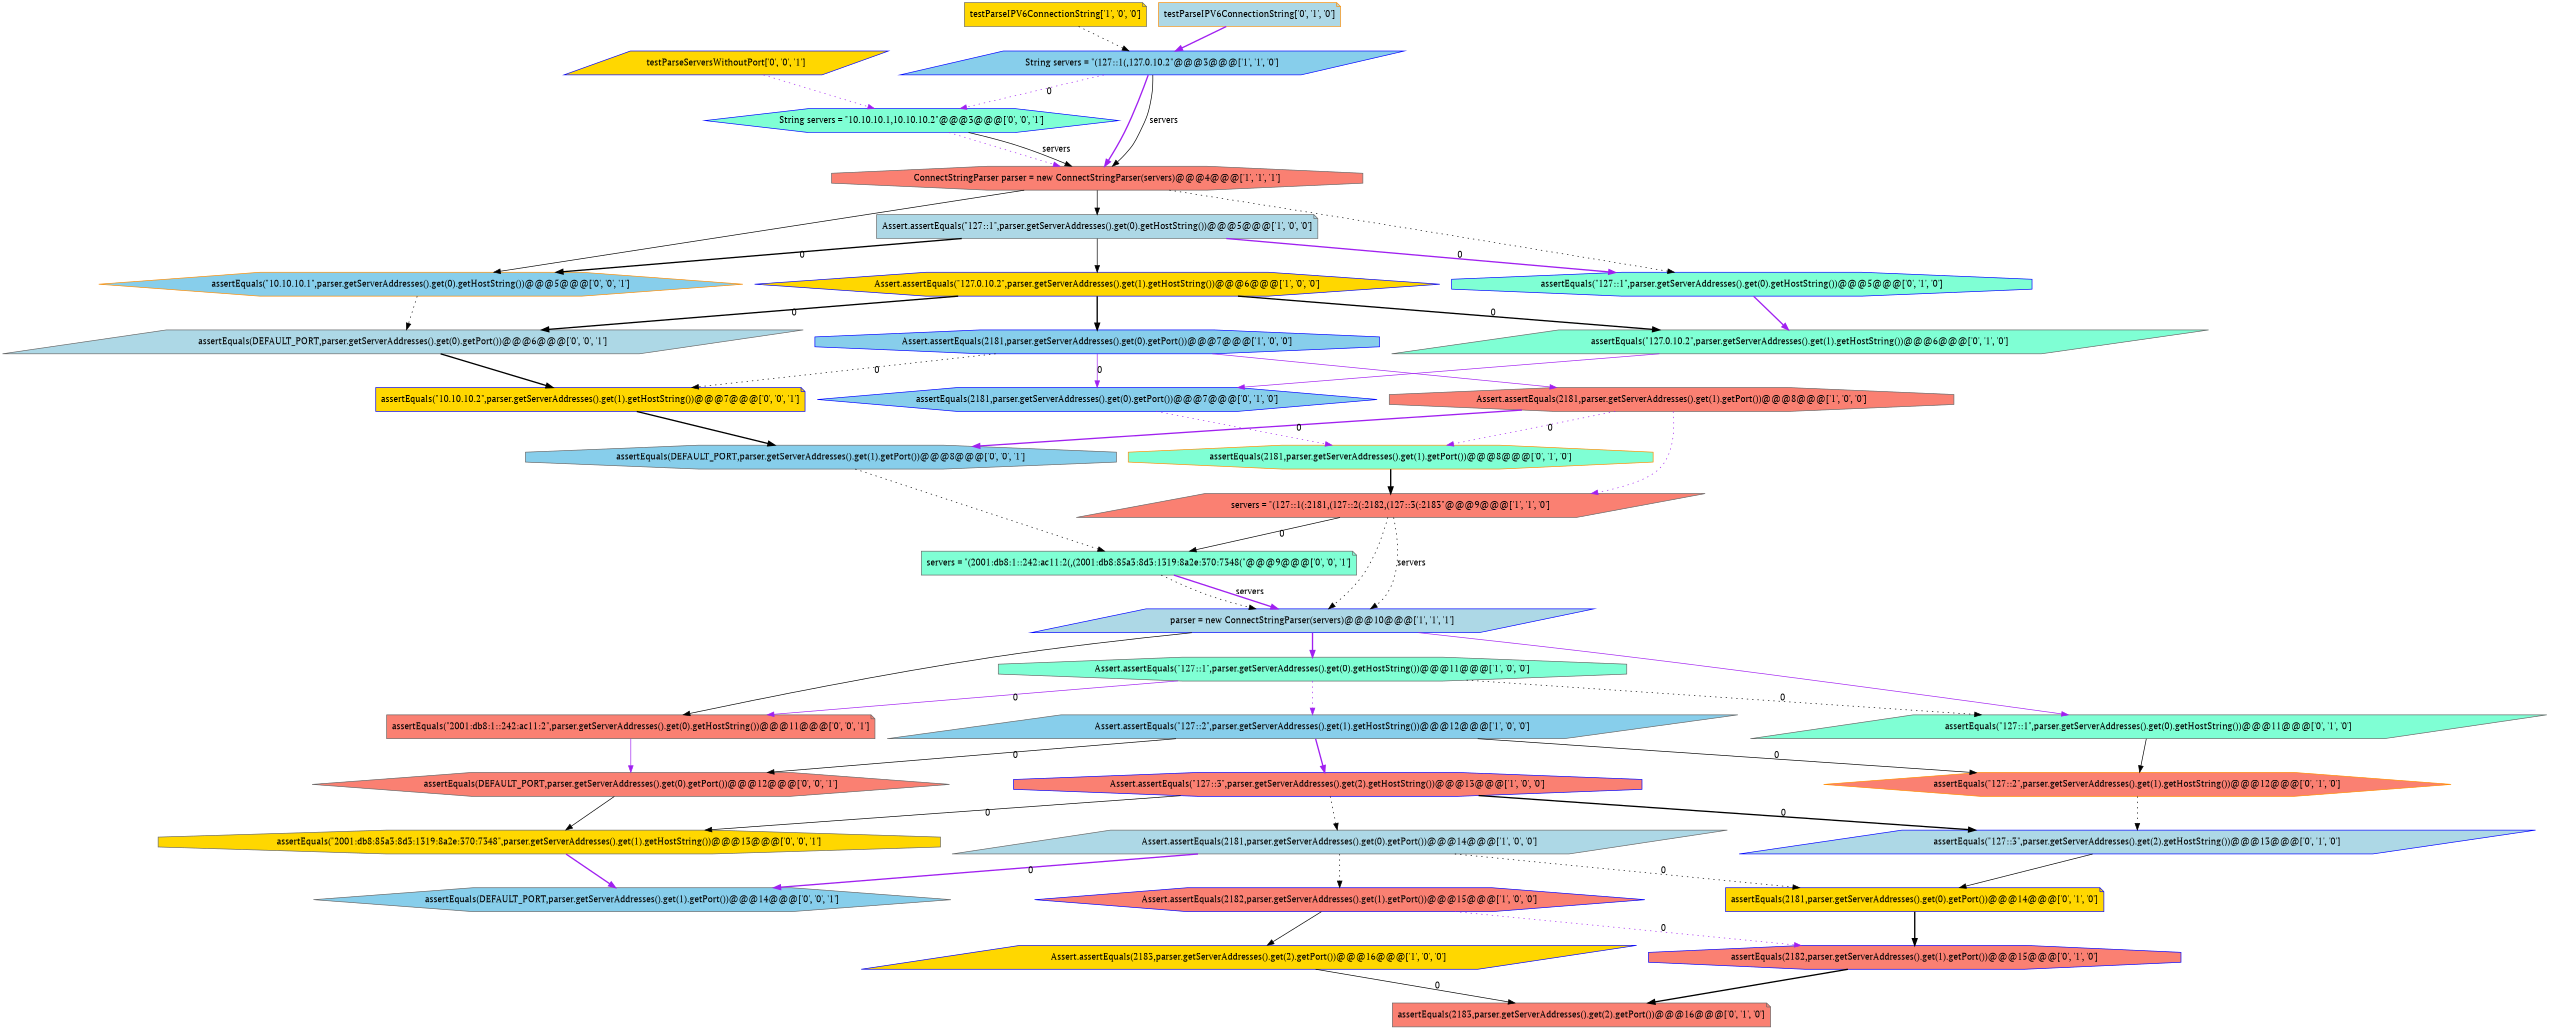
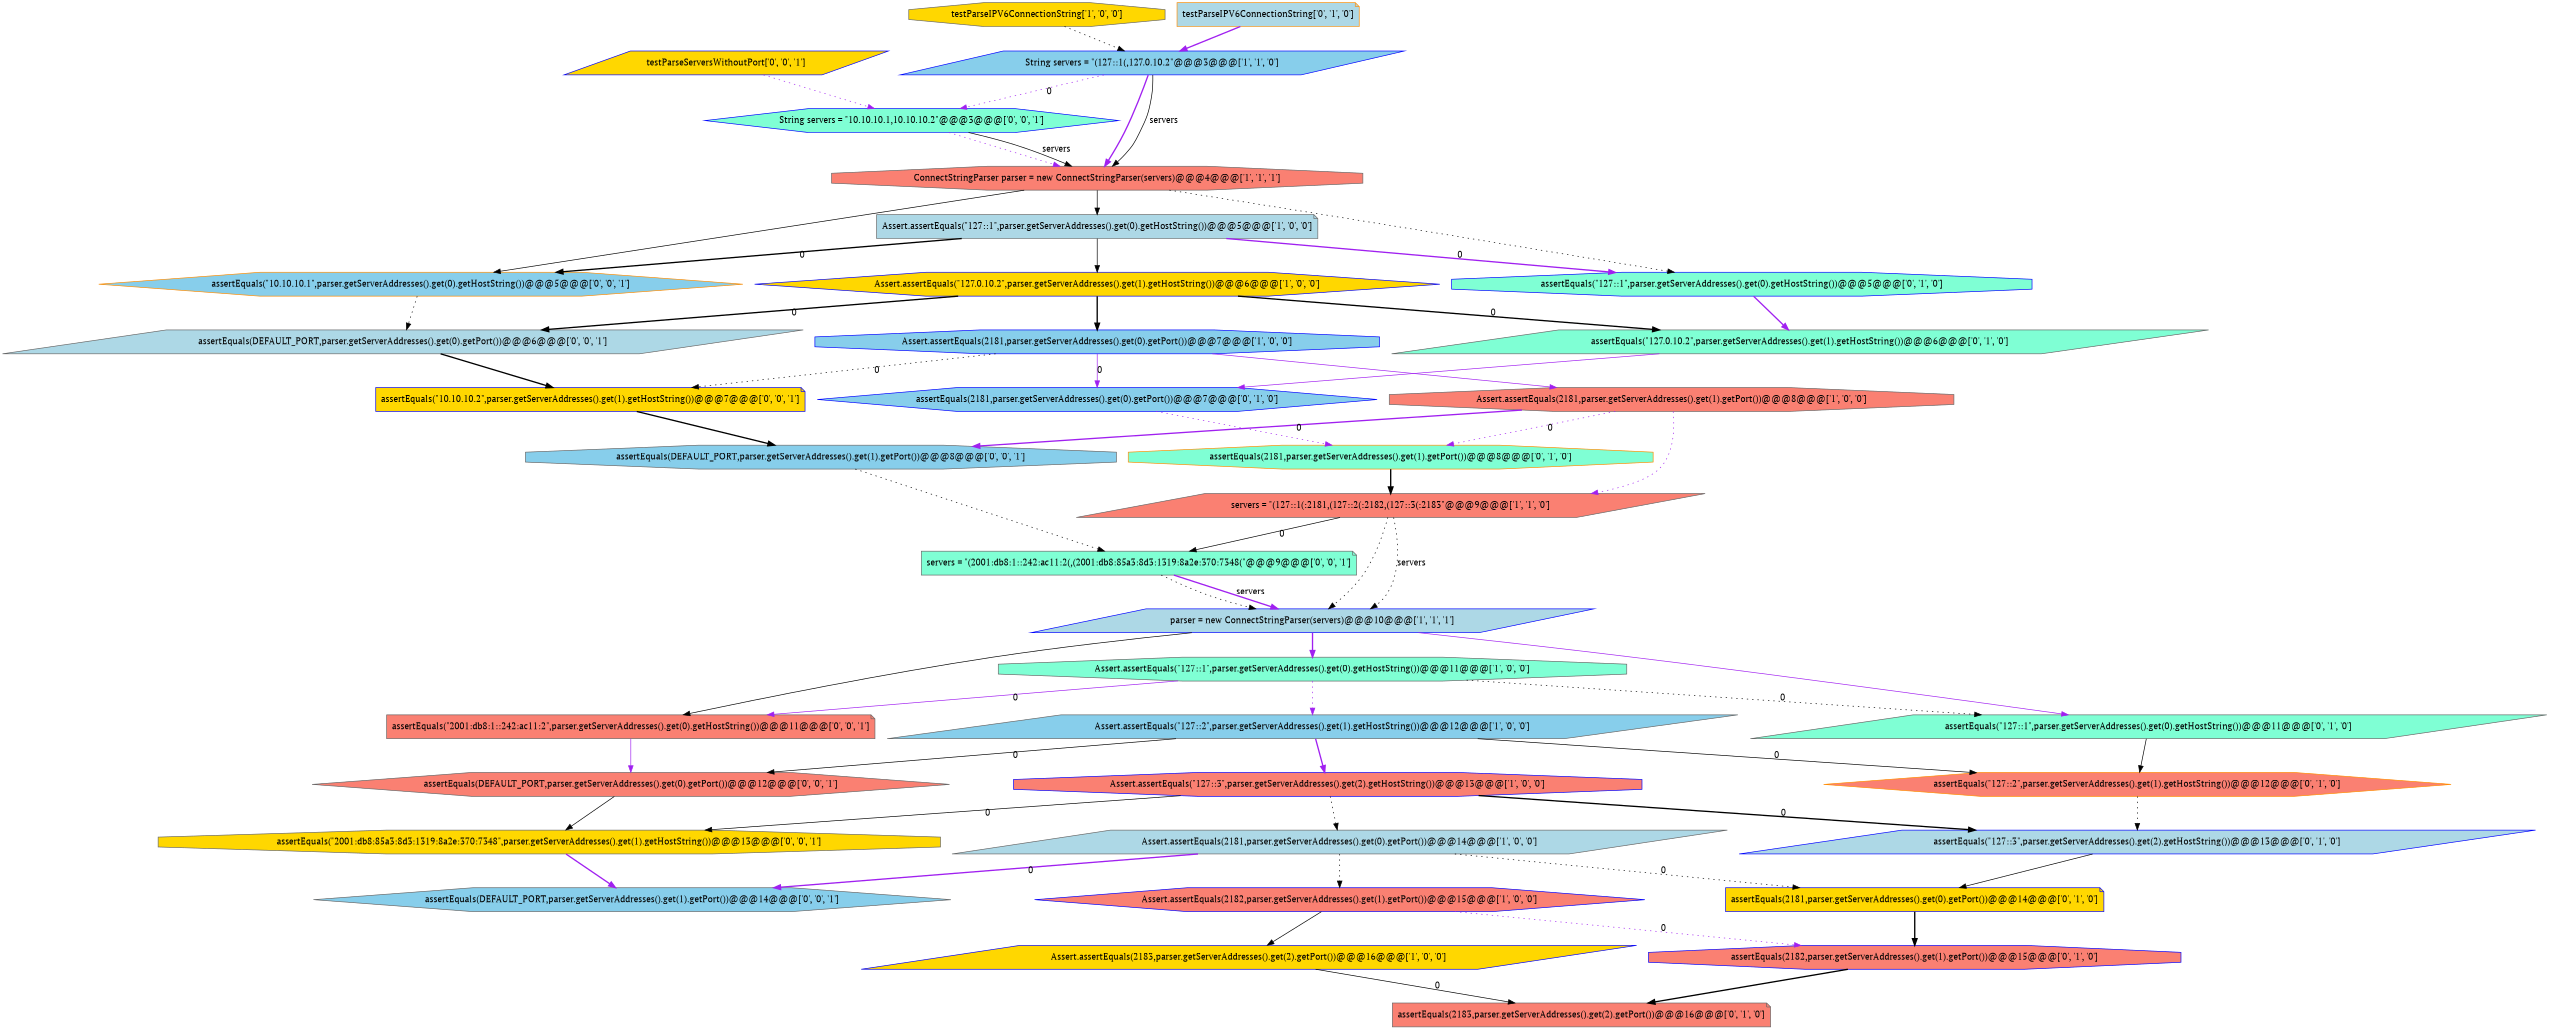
(1055, 15) -> (1037, 15)
